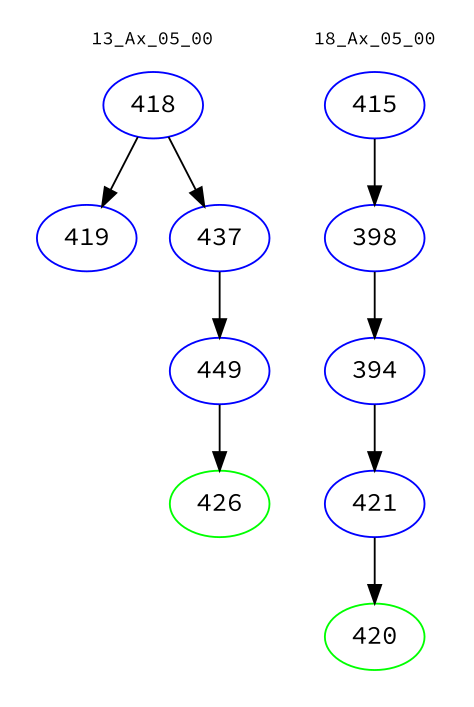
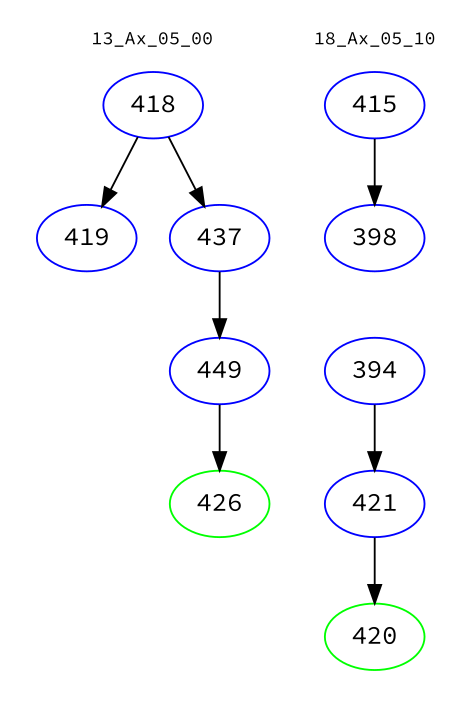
(376, 40) -> (376, 40)
(375, 296) -> none
